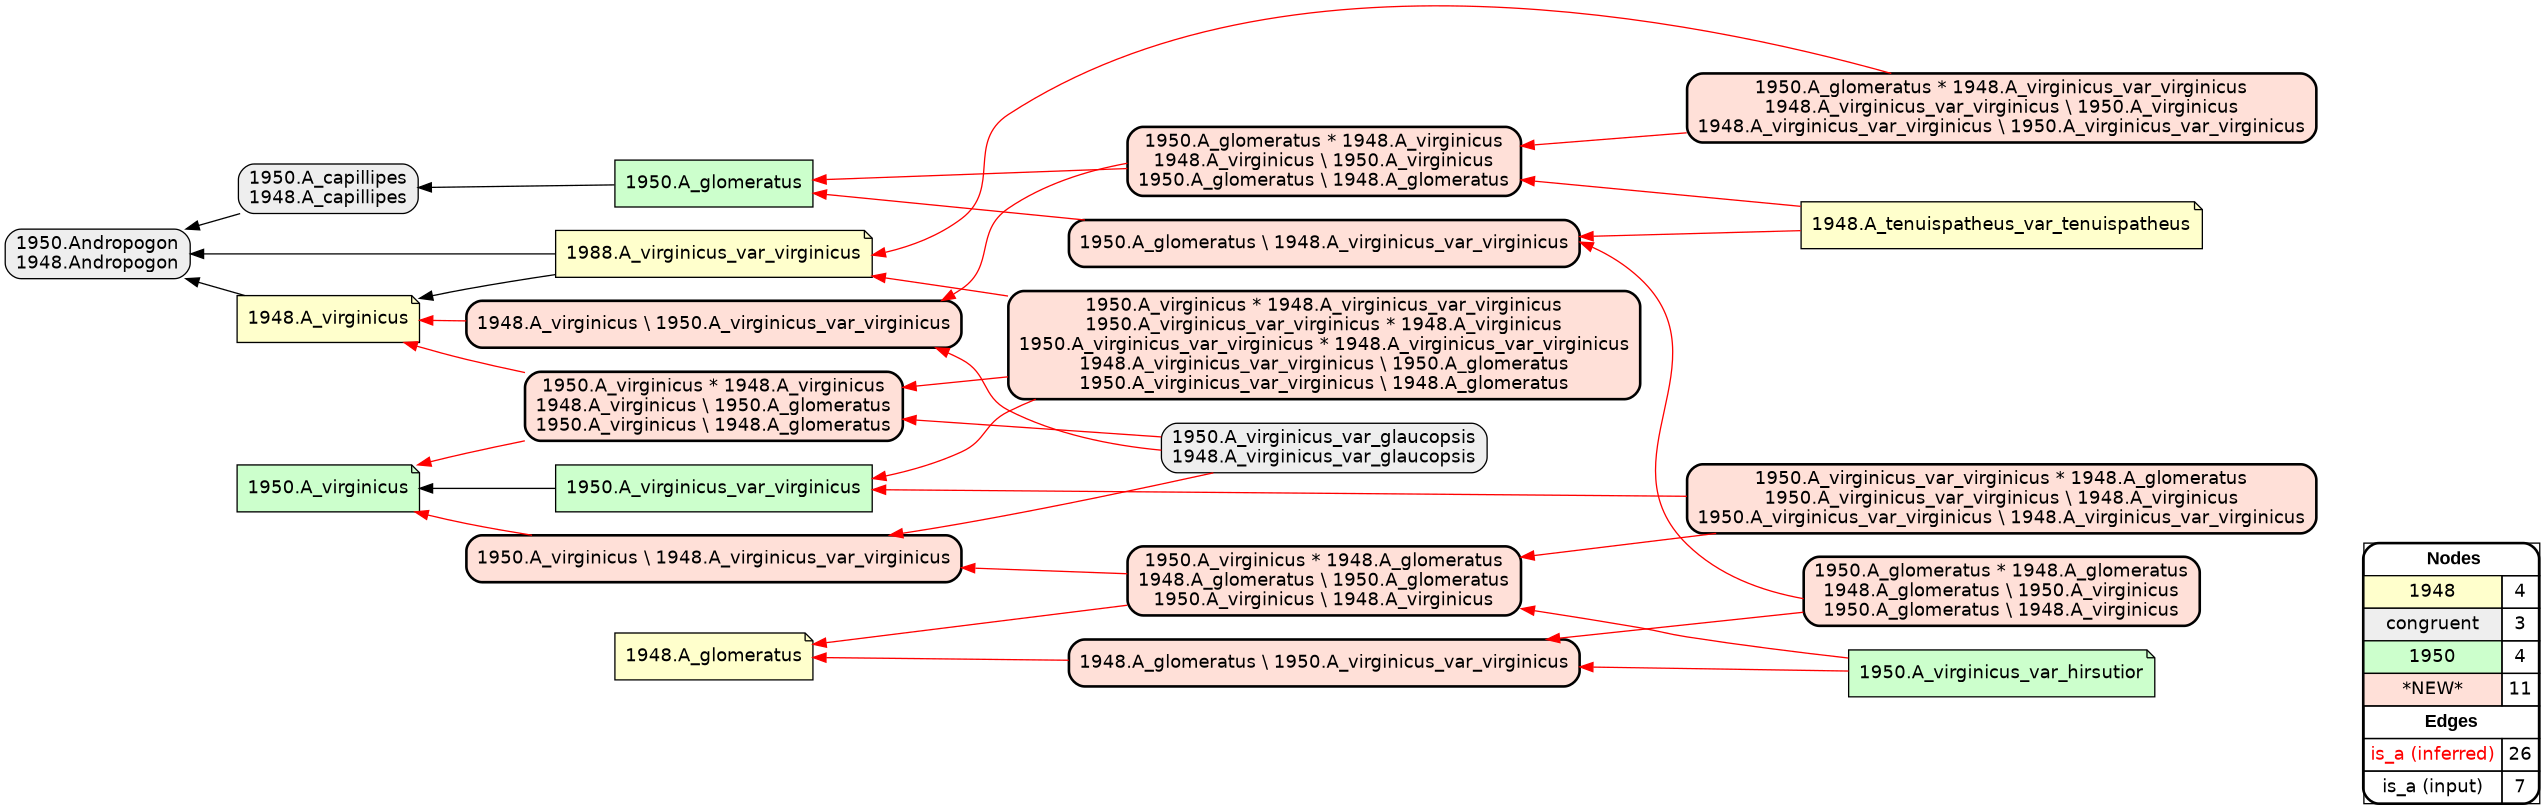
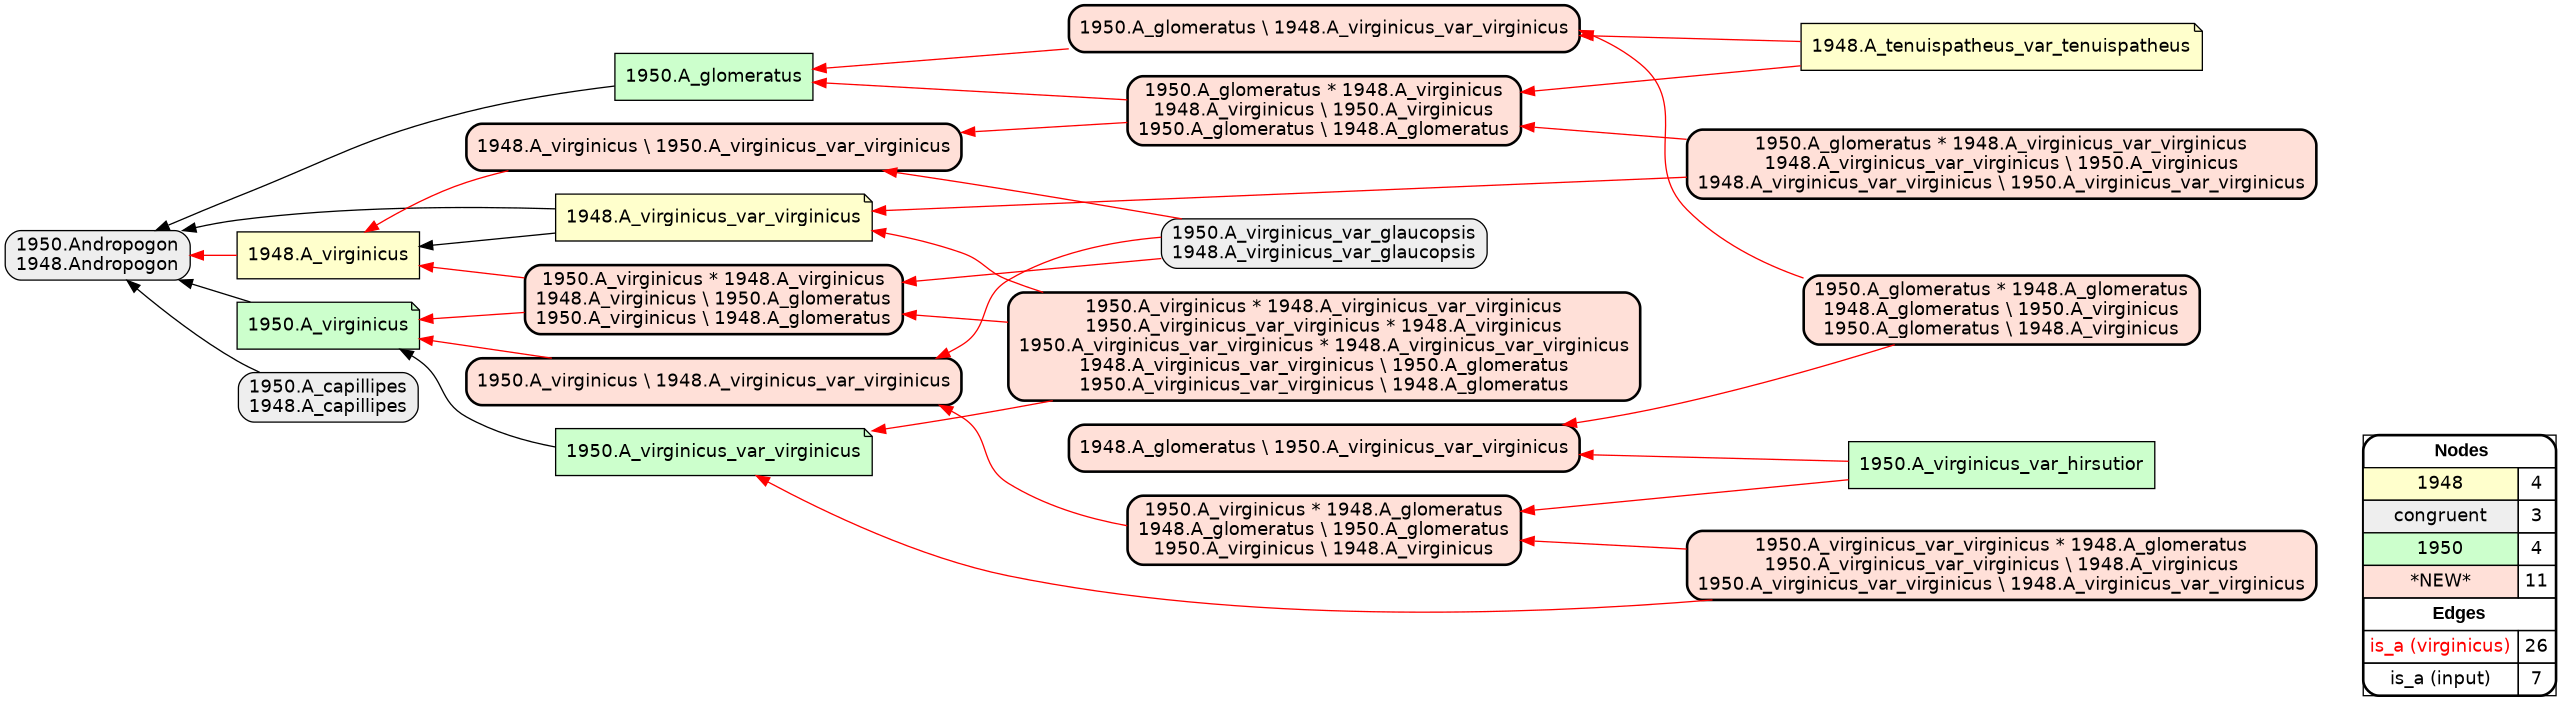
(523, 186) -> (386, 136)
(714, 254) -> (714, 218)
(222, 289) -> (220, 255)
none -> (221, 293)
(328, 319) -> (328, 255)
(714, 488) -> (714, 452)
(714, 656) -> none
(2002, 673) -> (2002, 465)
(2433, 754) -> (2441, 646)
